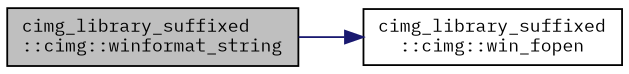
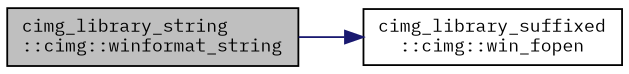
(153, 37) -> (153, 37)
